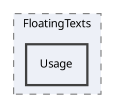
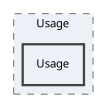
(57, 24) -> (53, 24)
